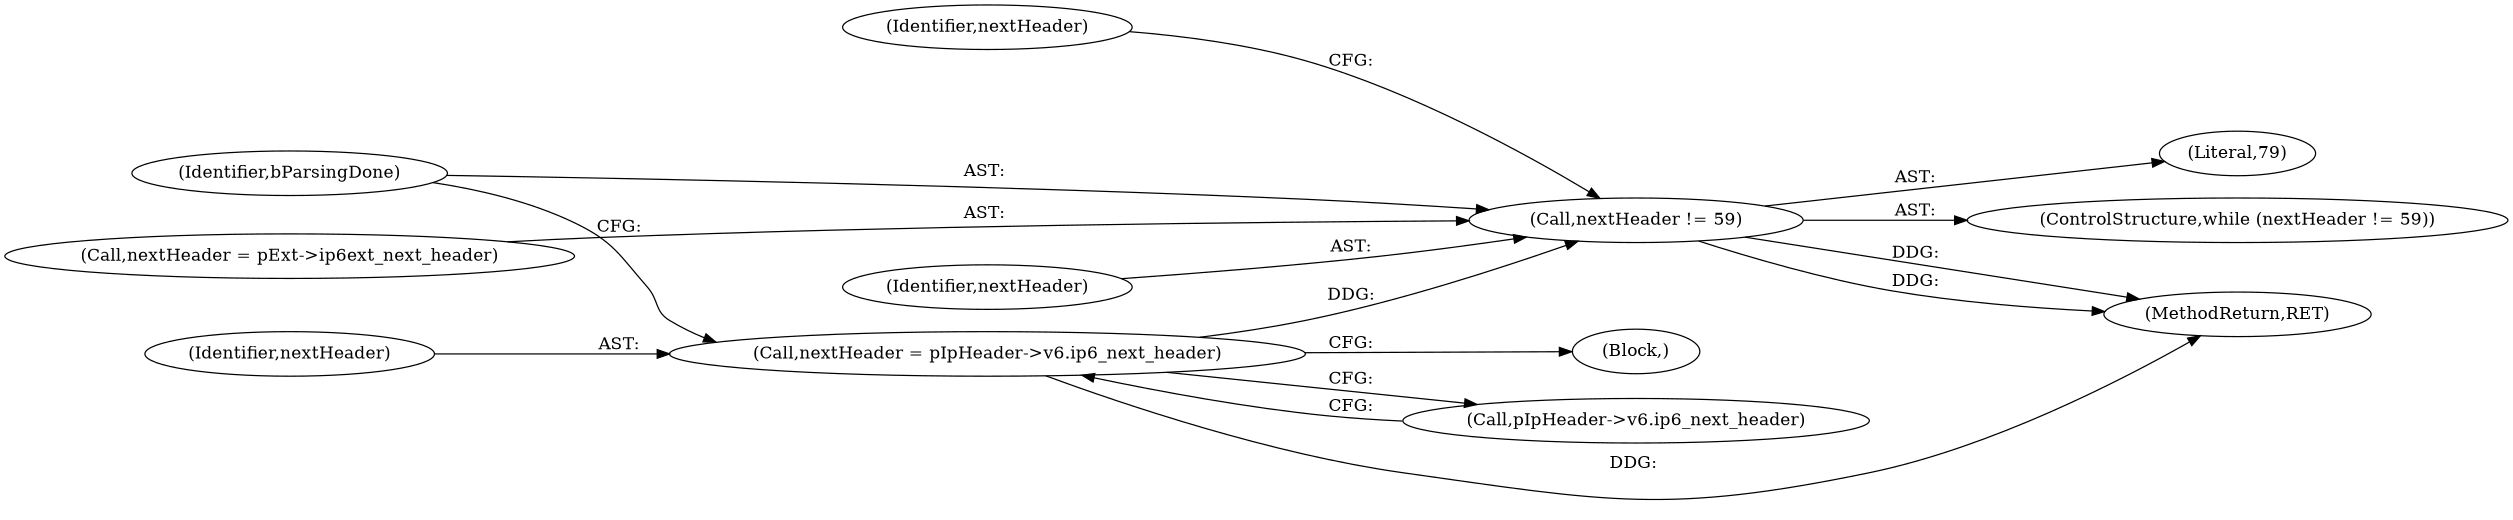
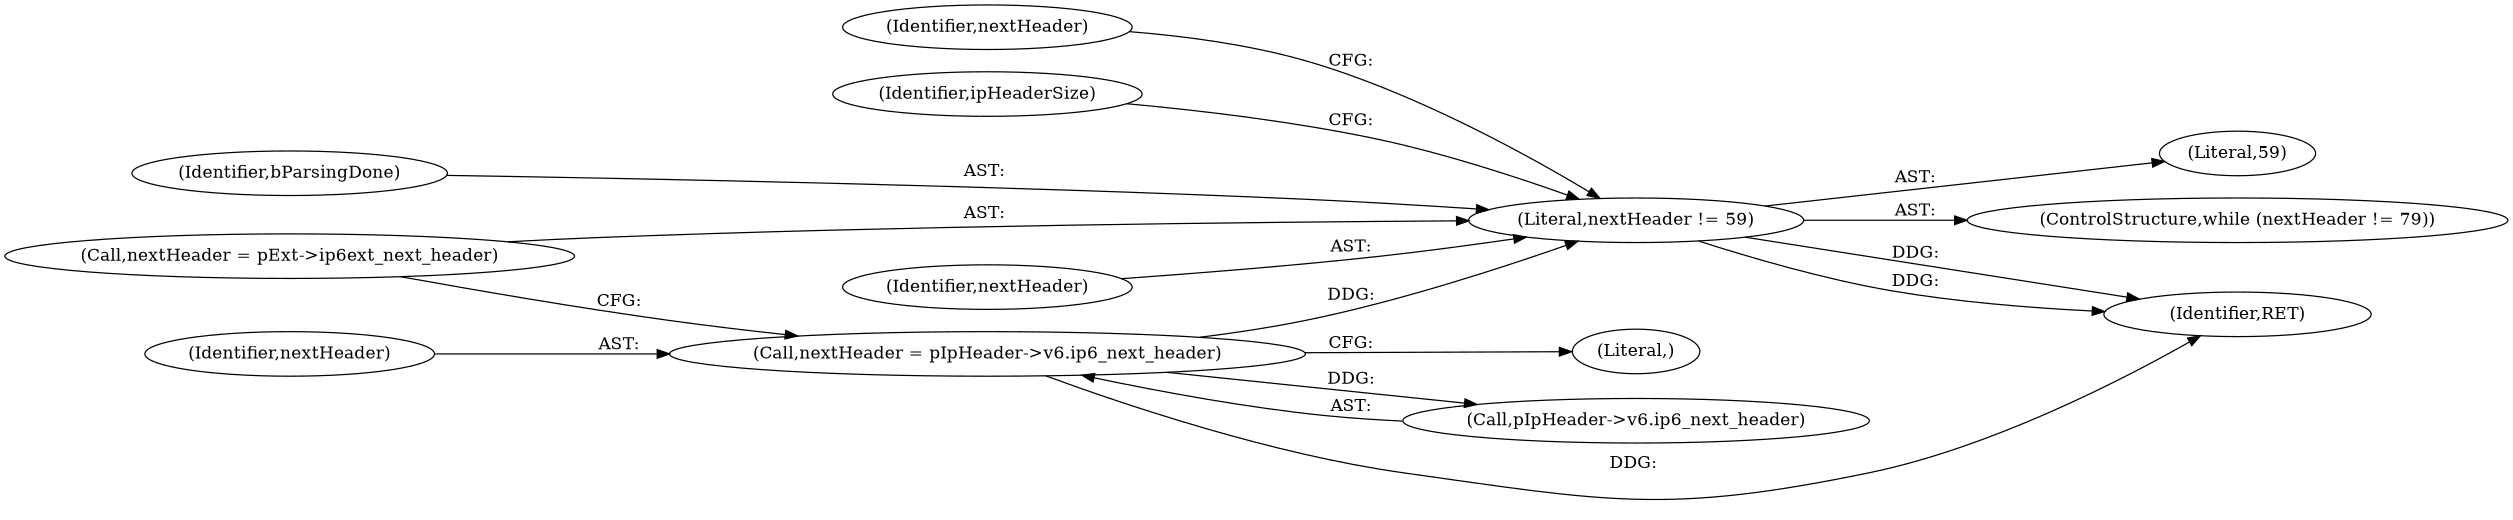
none -> (987, 94)
(2238, 153) -> (2238, 153)
(1636, 220) -> (1636, 220)
(2238, 220) -> (2238, 220)
(588, 230) -> (593, 309)
(2238, 314) -> (2238, 314)
(1636, 351) -> (1636, 351)
(1354, 379) -> (1354, 379)
(1354, 407) -> (1354, 407)
